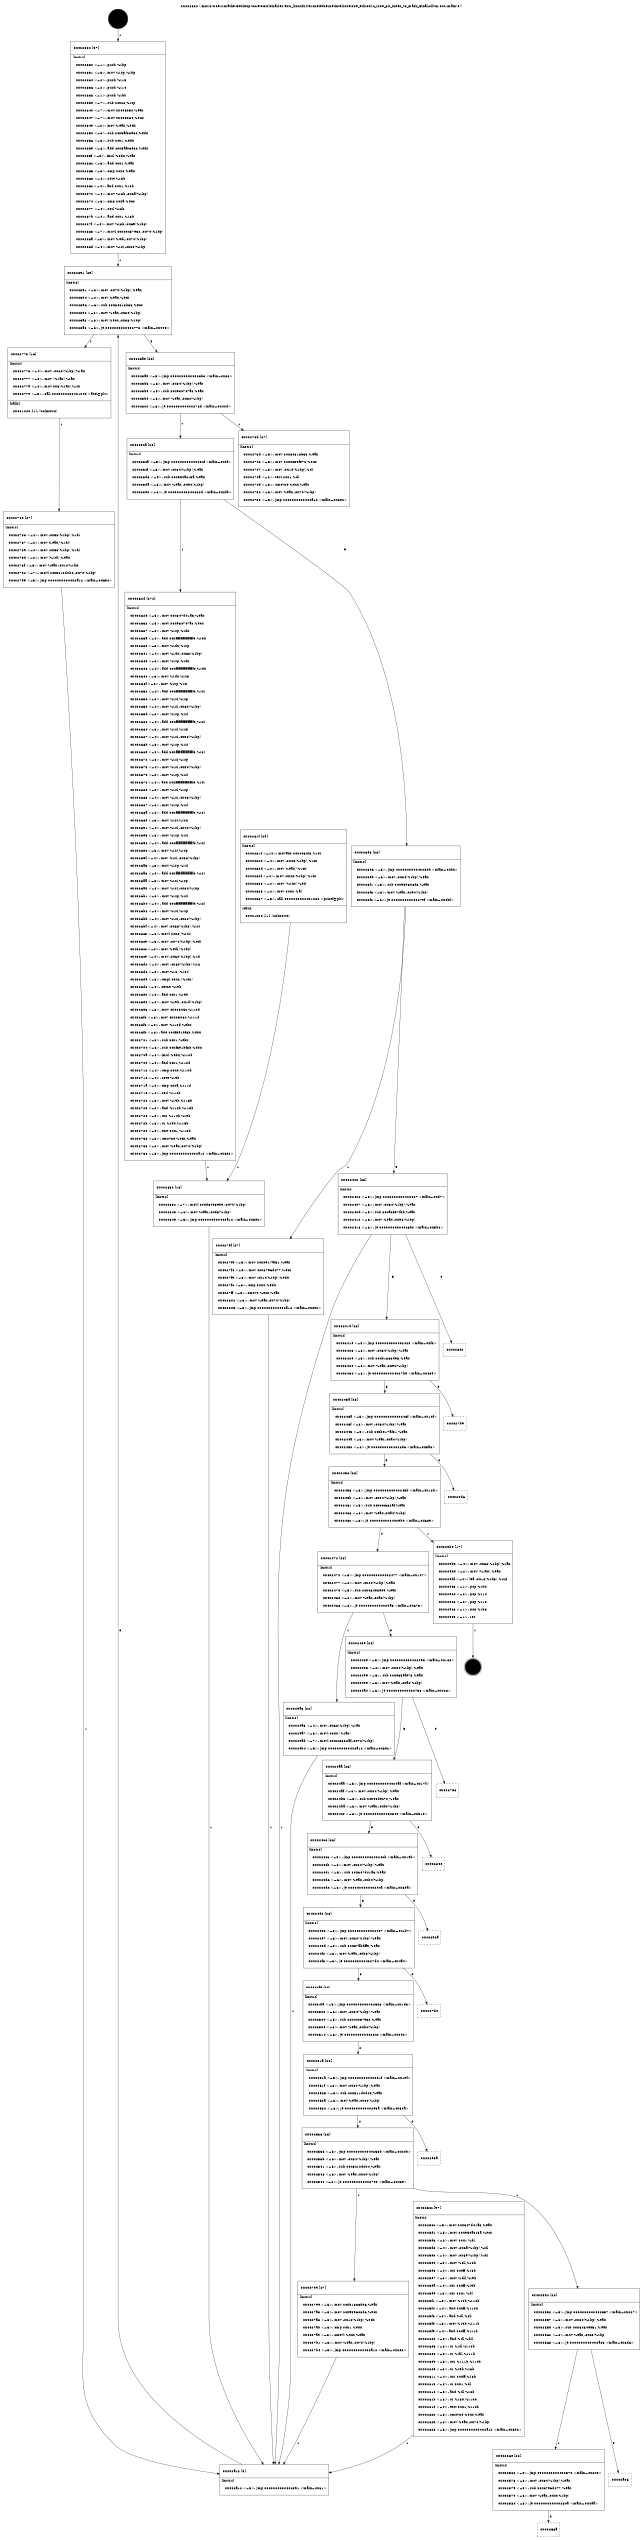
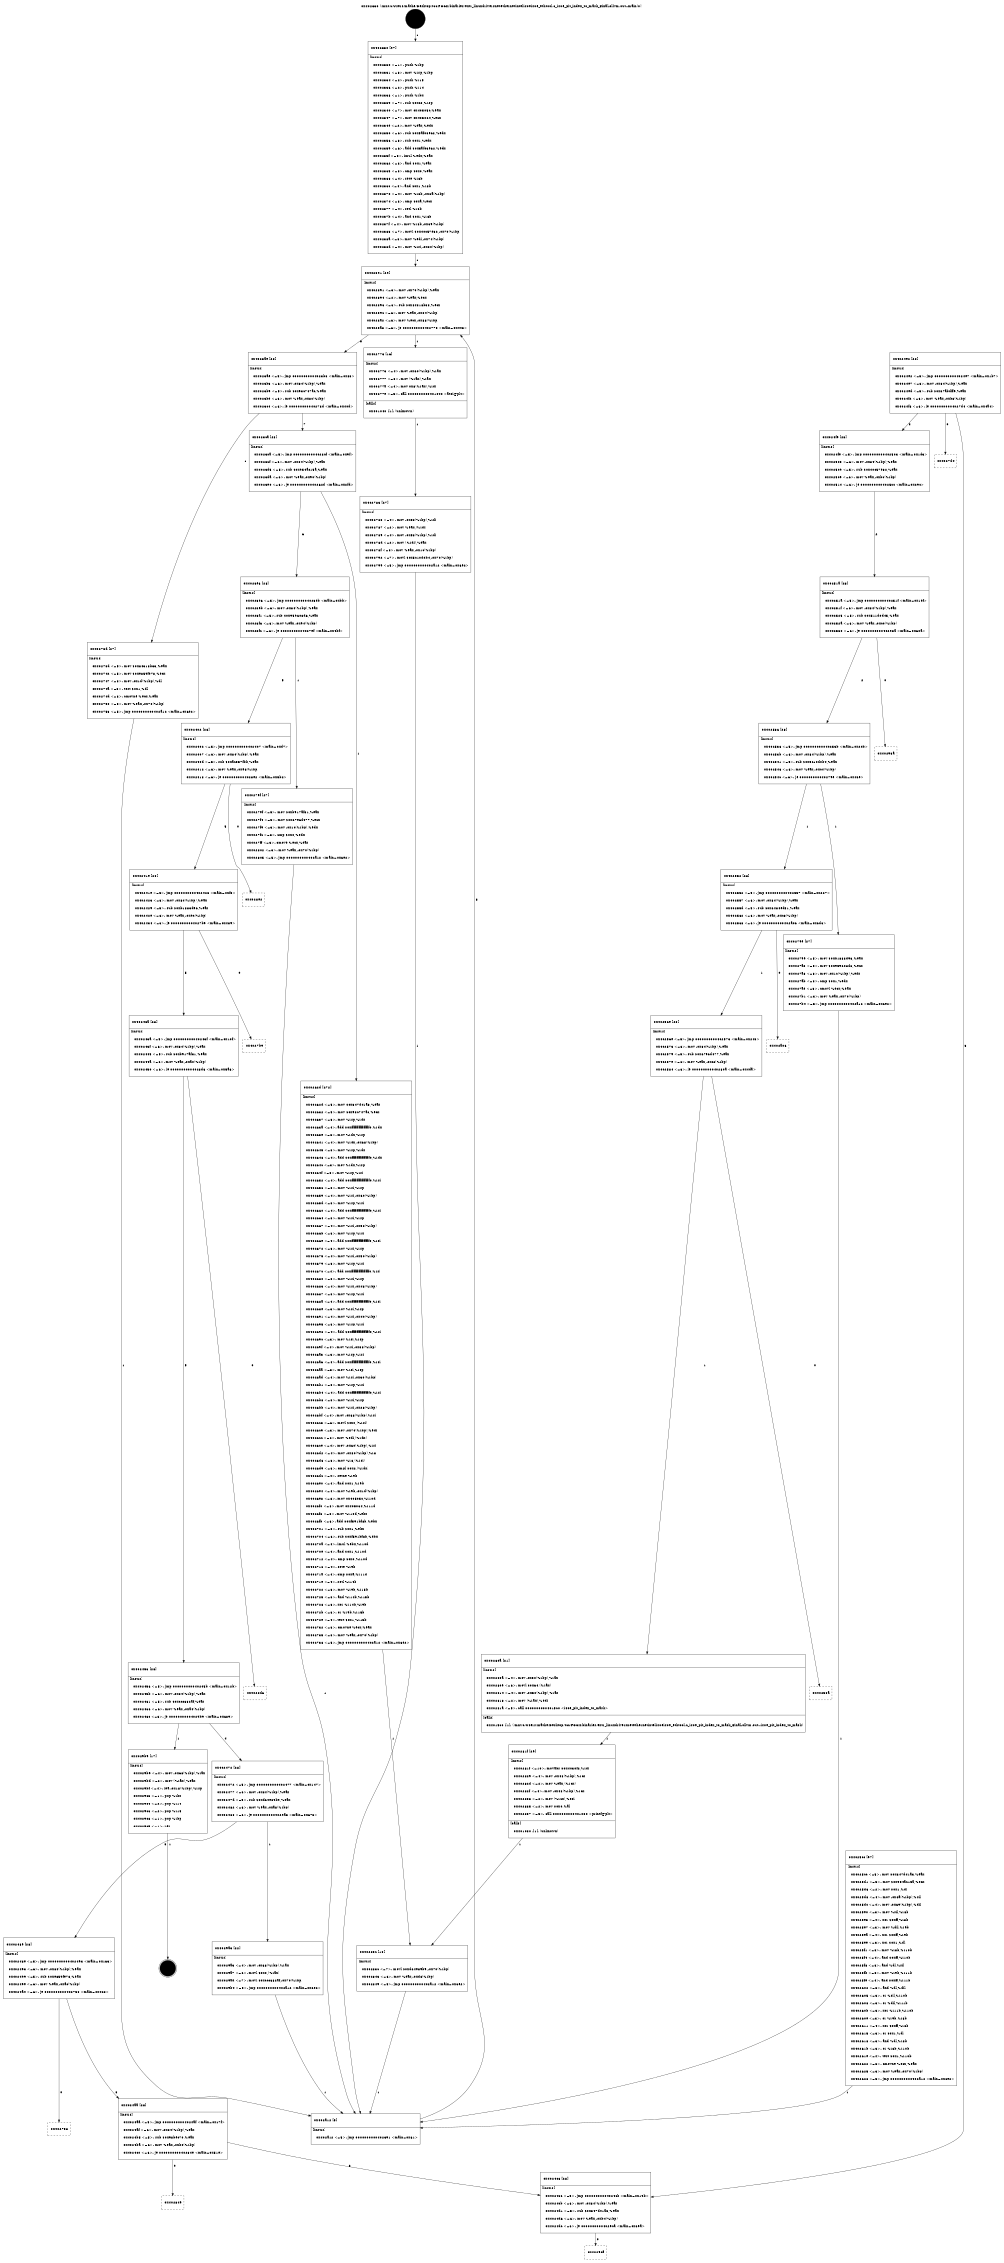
none -> (643, 1693)
(280, 1840) -> (121, 1486)
(361, 1900) -> (963, 1432)
